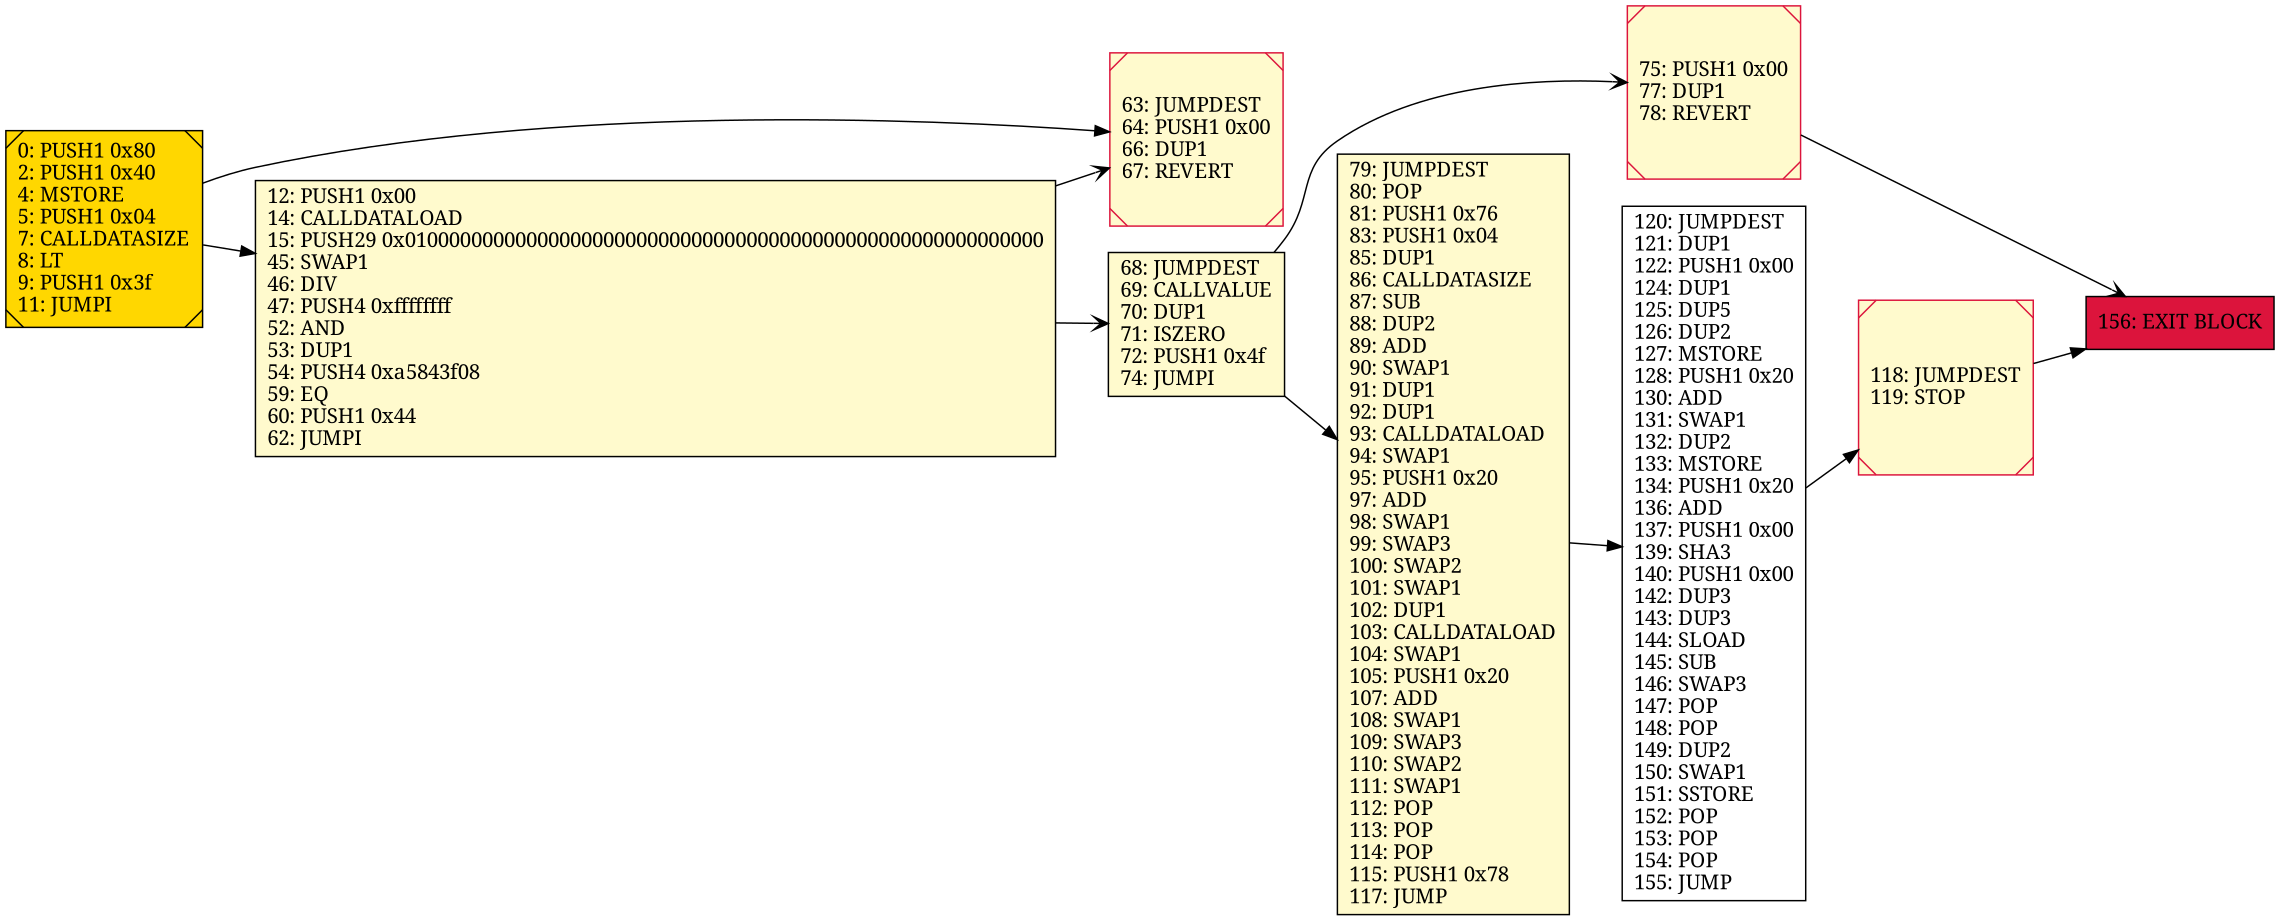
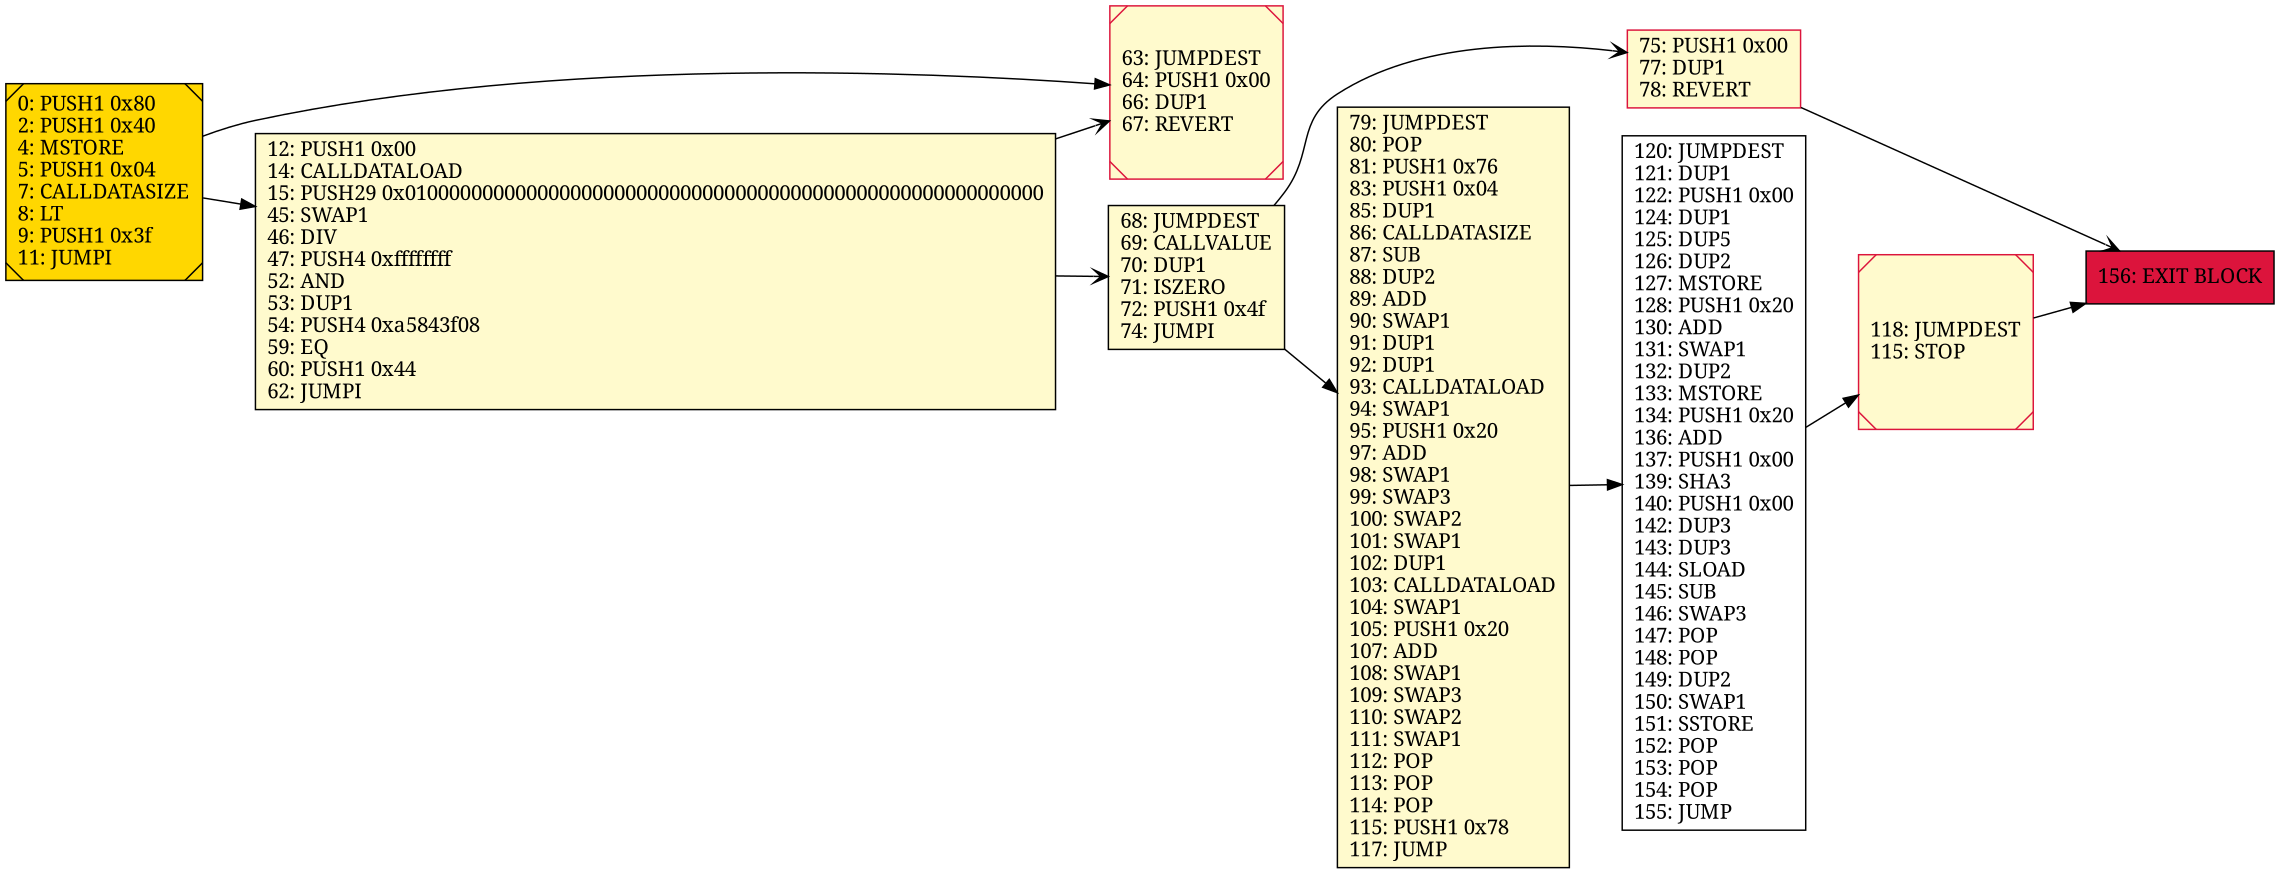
(1714, 92) -> (1714, 69)
(1946, 388) -> (1946, 342)
